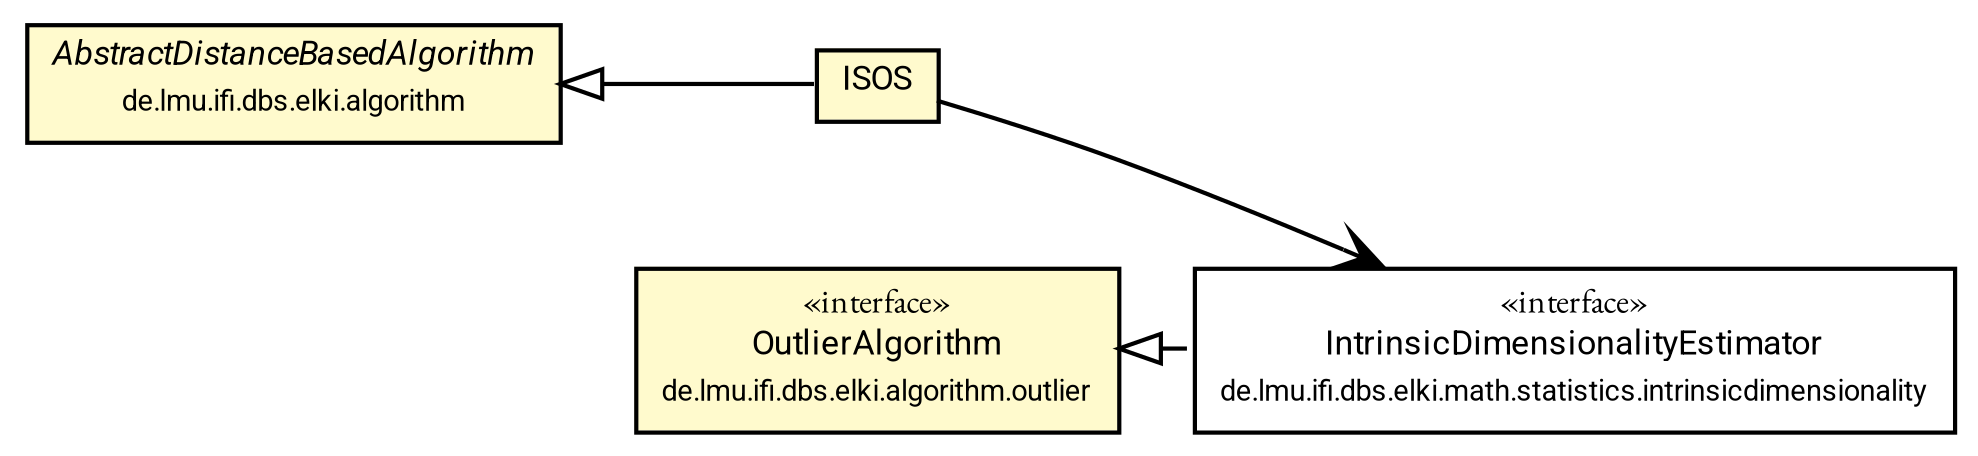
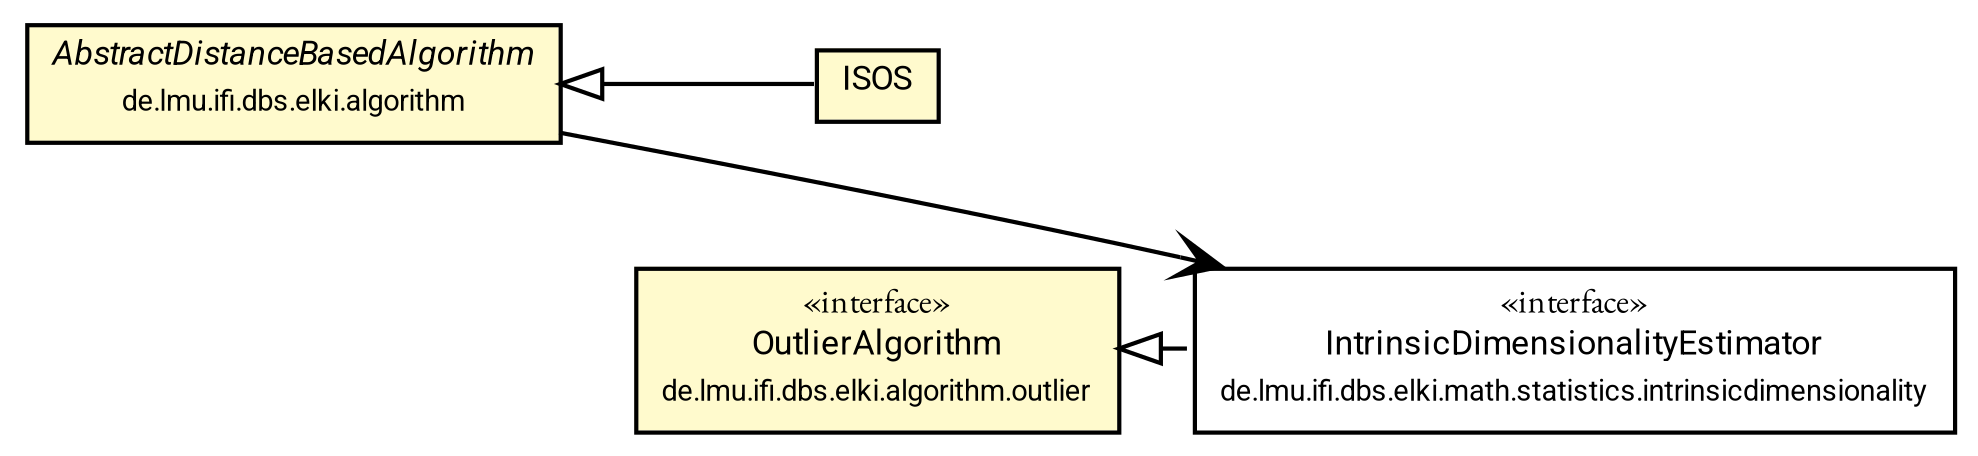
(1142, 169) -> (870, 193)
